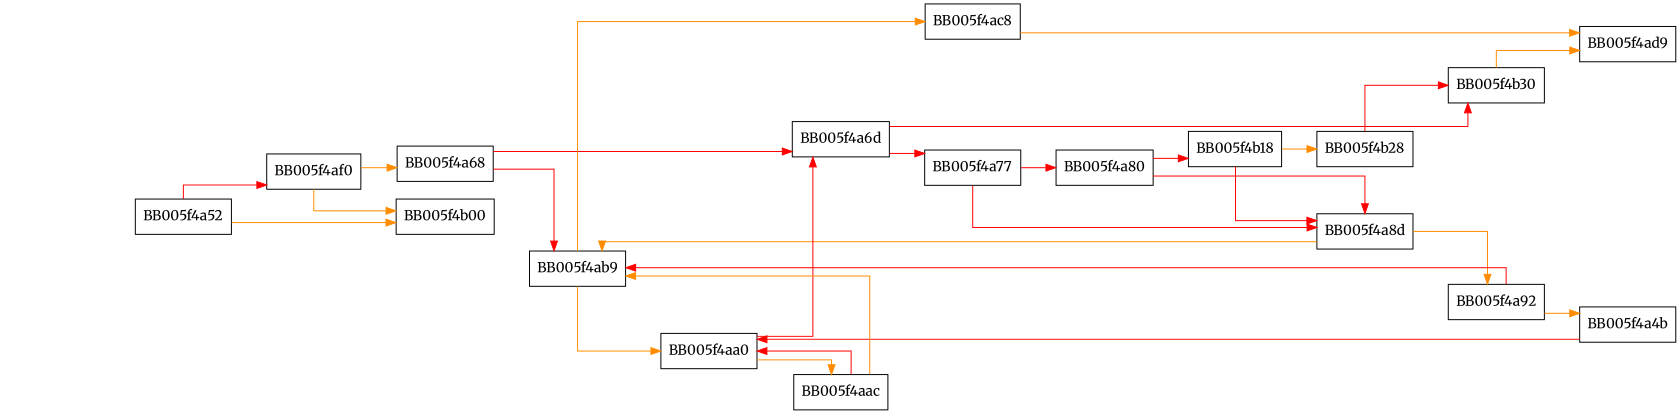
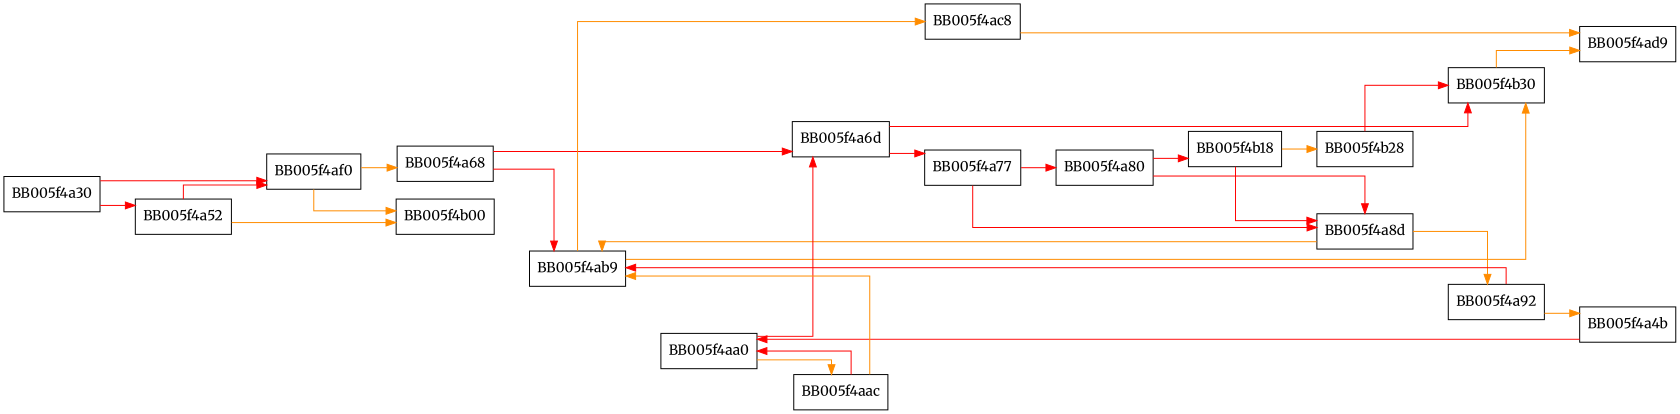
none -> (52, 194)
(582, 351) -> (1149, 259)
